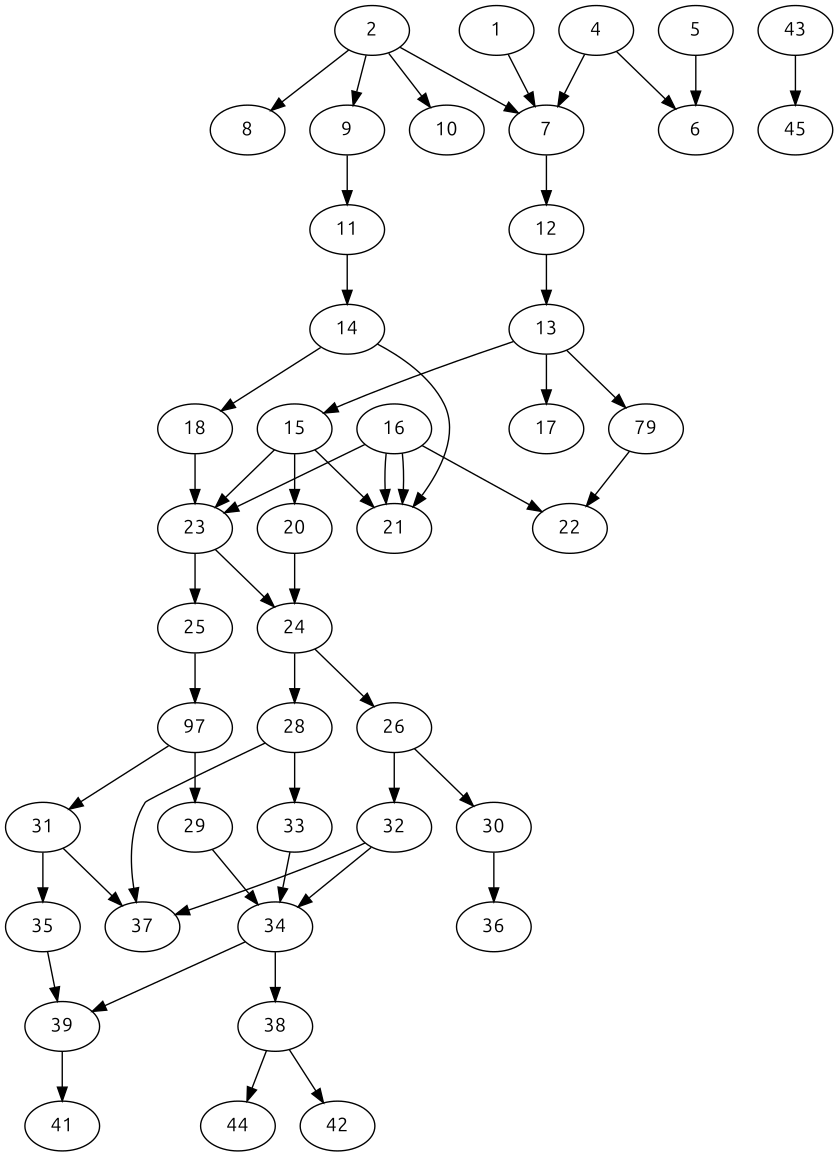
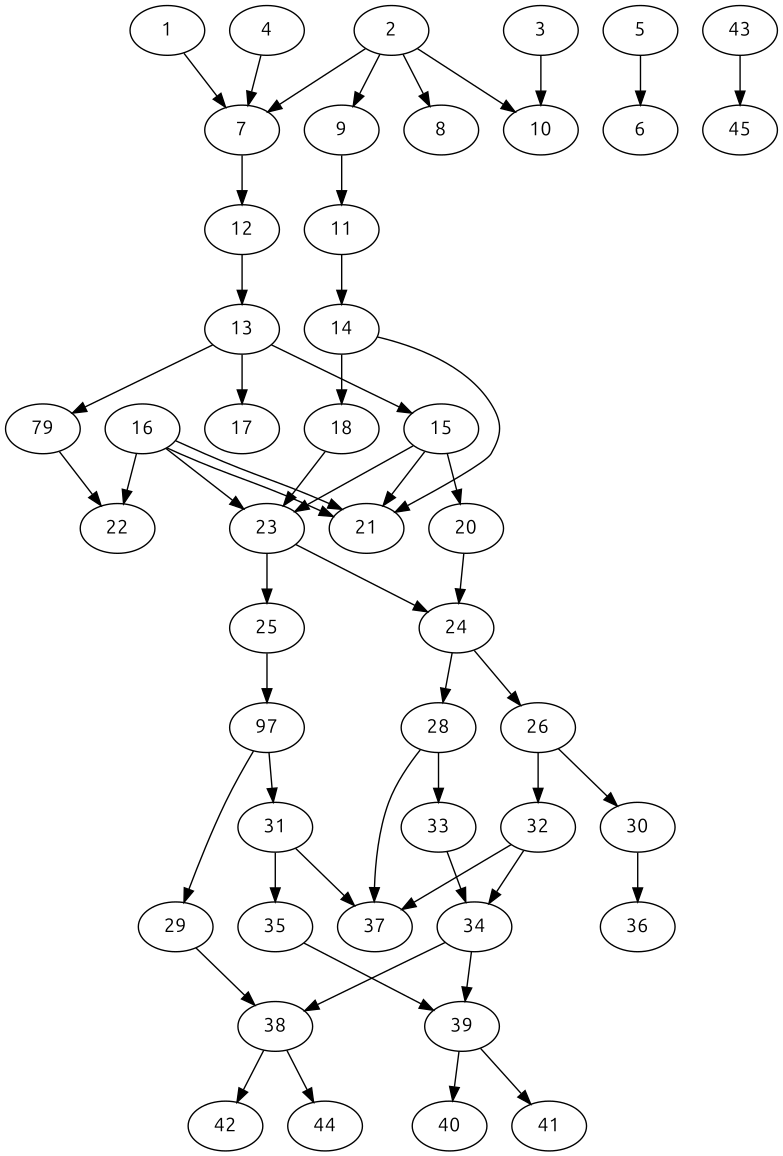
none -> (541, 30)
(641, 75) -> none
(231, 872) -> (220, 972)
none -> (450, 1126)
